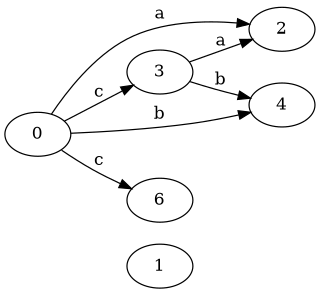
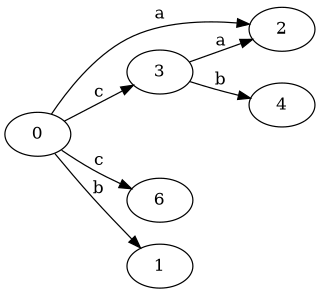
(155, 128) -> (92, 197)
